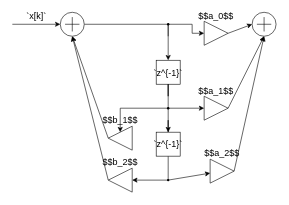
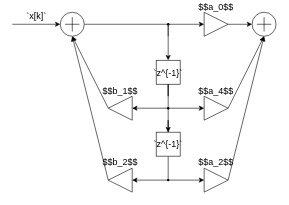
(216, 33) -> (216, 24)
(216, 90) -> (216, 90)
(120, 138) -> (120, 108)
(222, 171) -> (216, 180)
